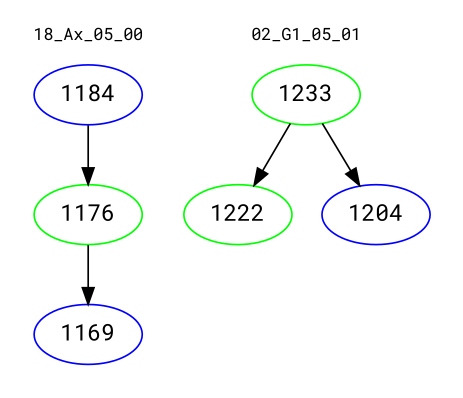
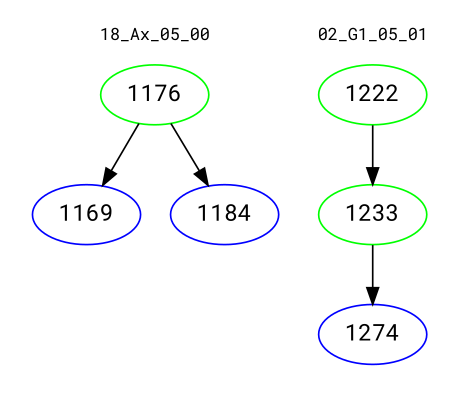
(88, 147) -> (185, 147)
(276, 147) -> (373, 147)
(376, 215) -> (373, 334)
